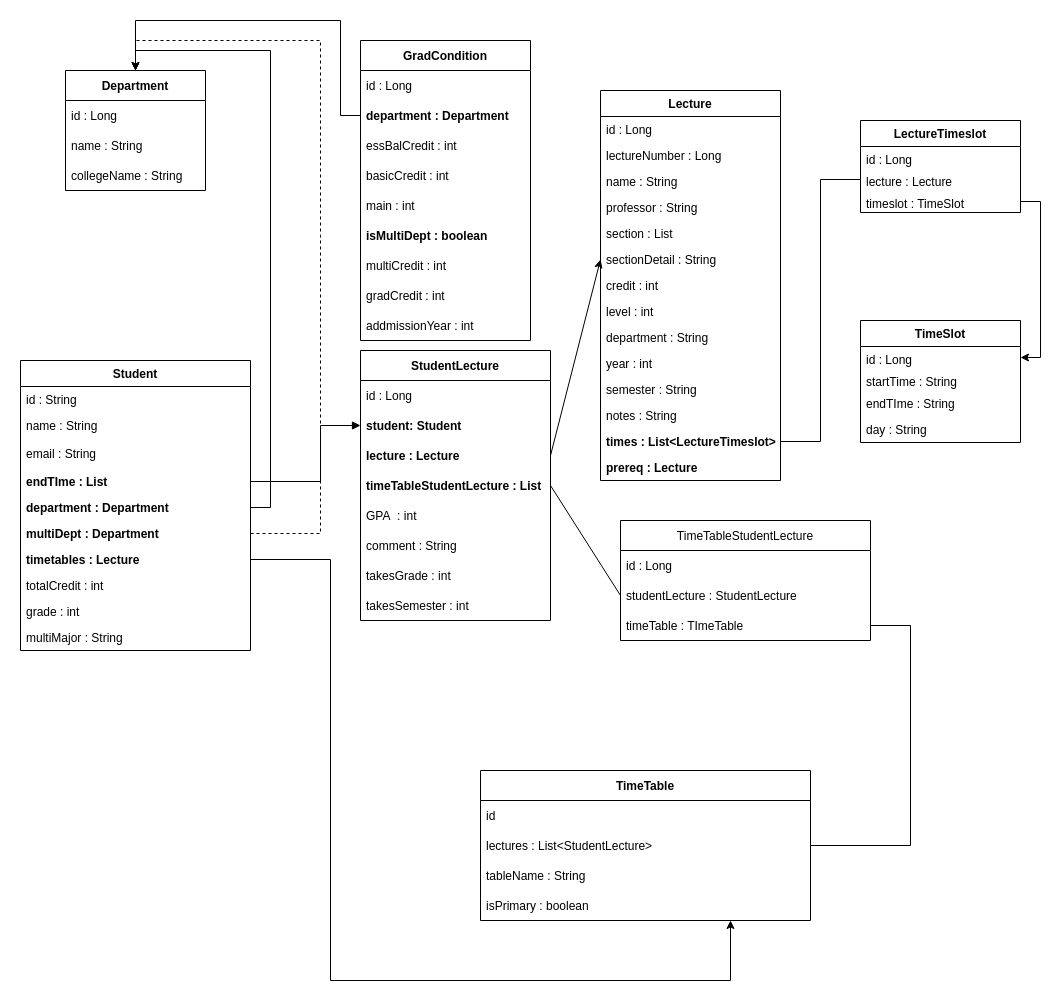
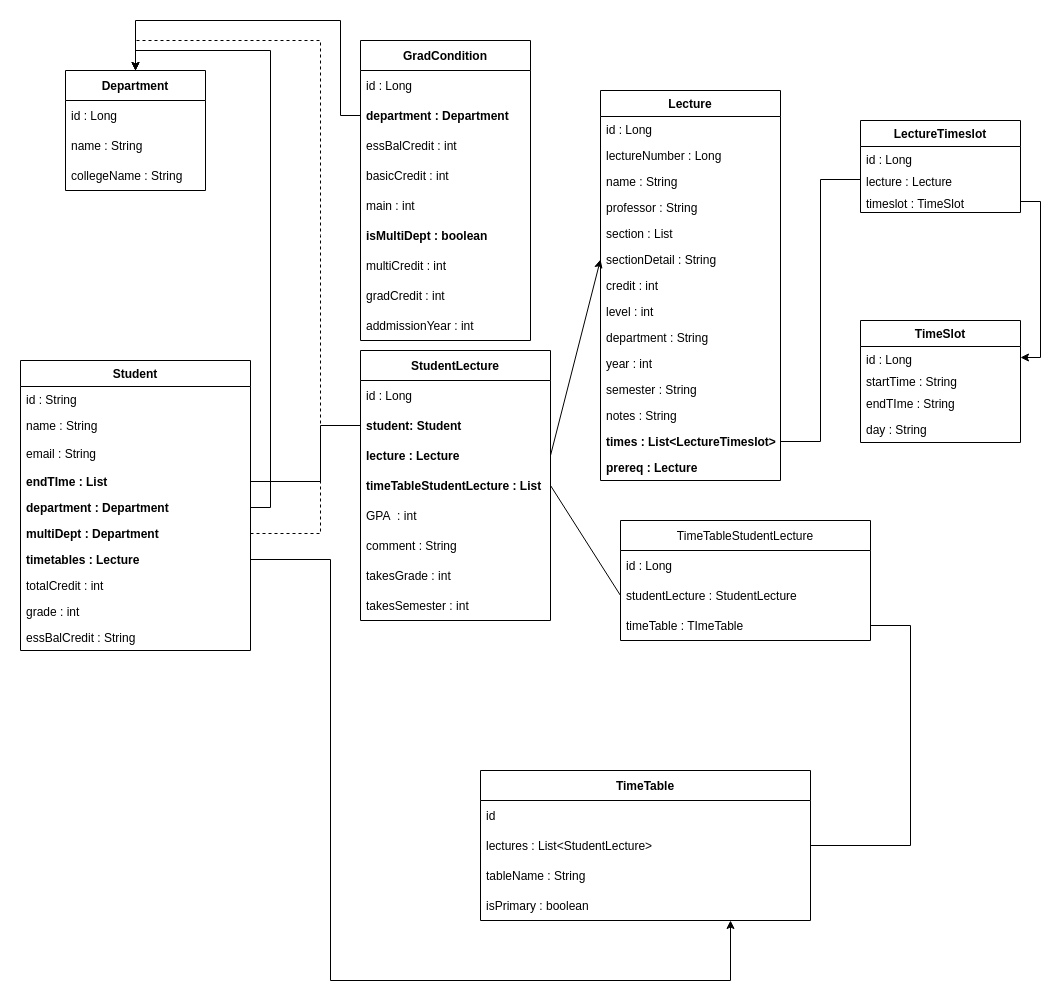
(351, 426) -> (354, 426)
(80, 638) -> (87, 638)
